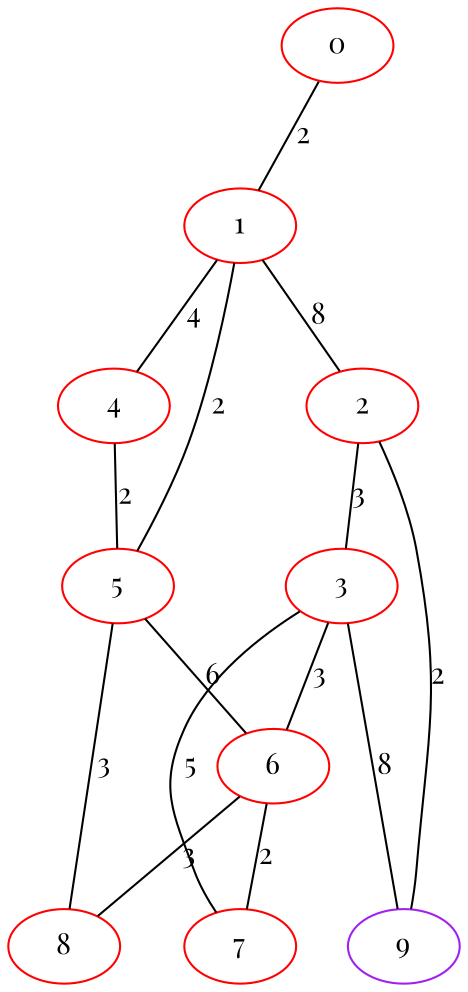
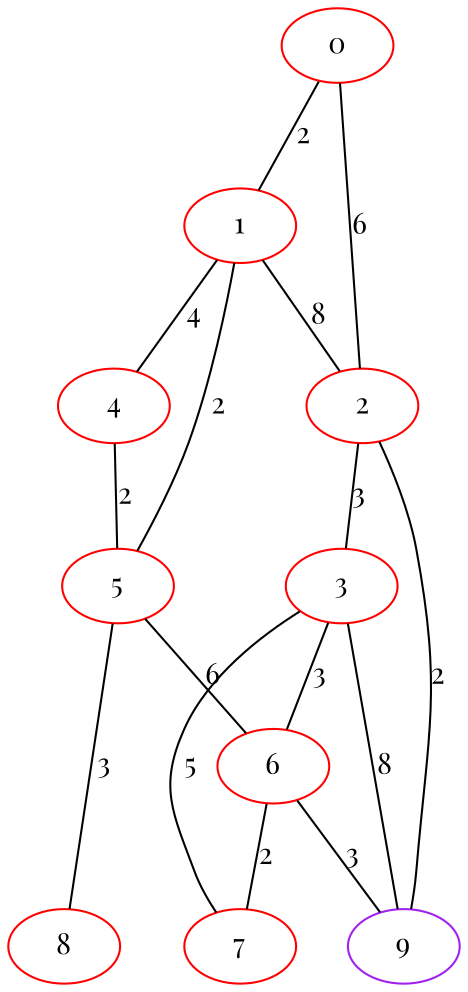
none -> (350, 226)
(169, 856) -> (339, 856)
